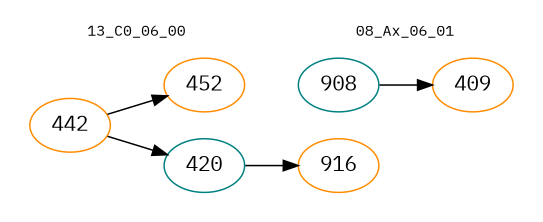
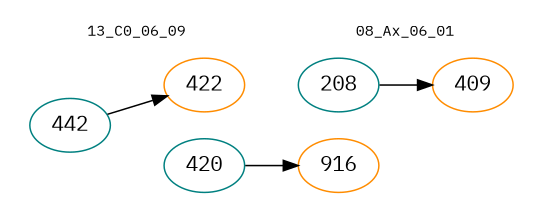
(137, 32) -> (137, 32)
(204, 85) -> (204, 85)
(339, 85) -> (339, 85)
(70, 125) -> (70, 125)
(130, 143) -> none
